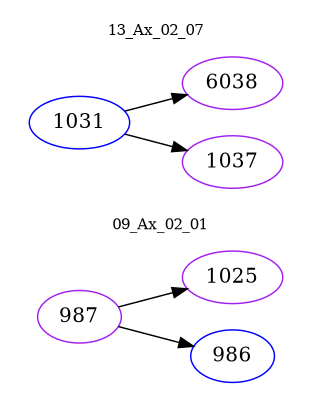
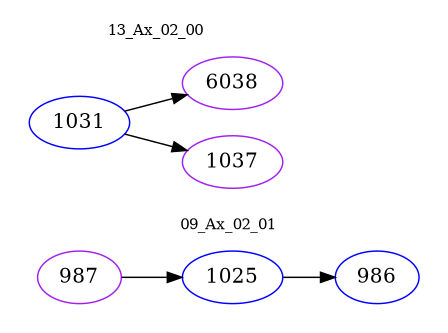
(156, 31) -> (156, 31)
(233, 277) -> (233, 277)
(149, 335) -> (302, 277)
